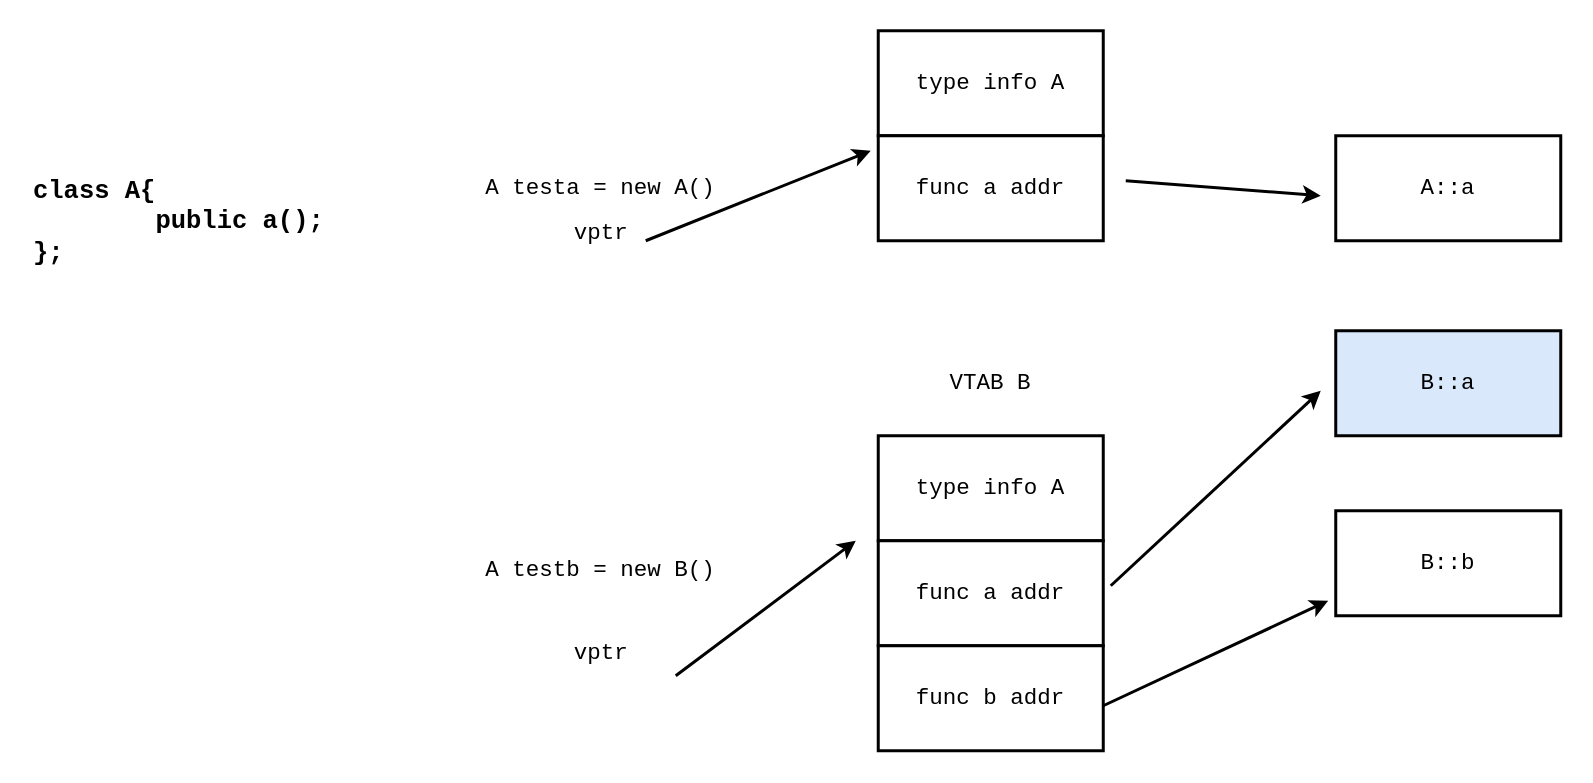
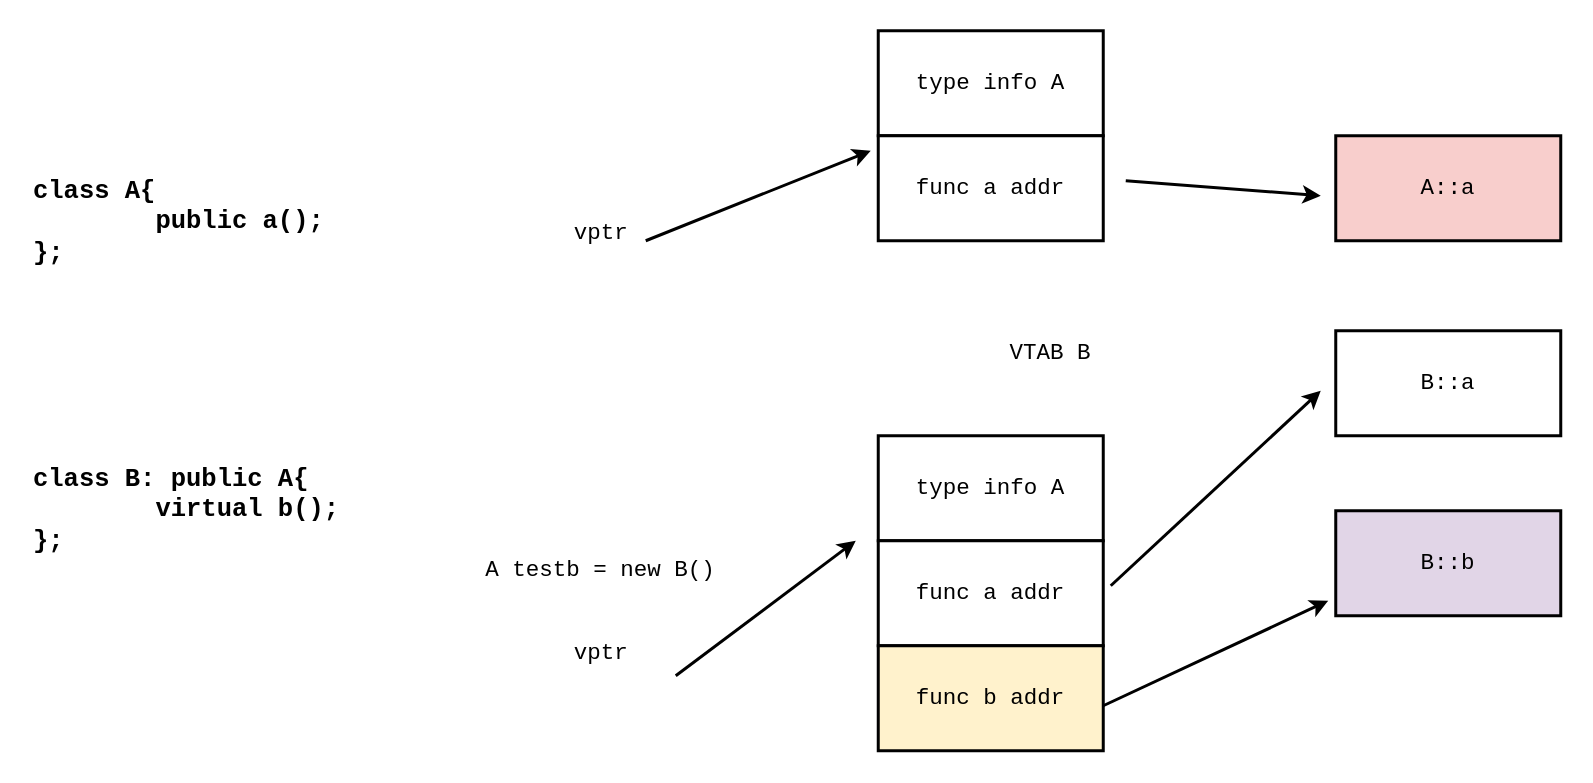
(601, 188) -> none
(1448, 188) -> (1448, 188)
(991, 383) -> (1051, 353)
(1448, 383) -> (1448, 383)
none -> (233, 511)
(1448, 563) -> (1448, 563)
(991, 698) -> (991, 698)
